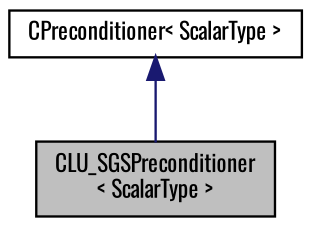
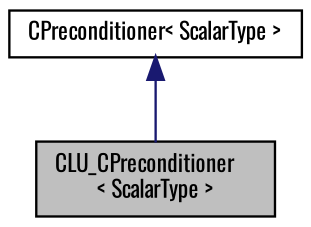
(156, 179) -> (156, 179)
